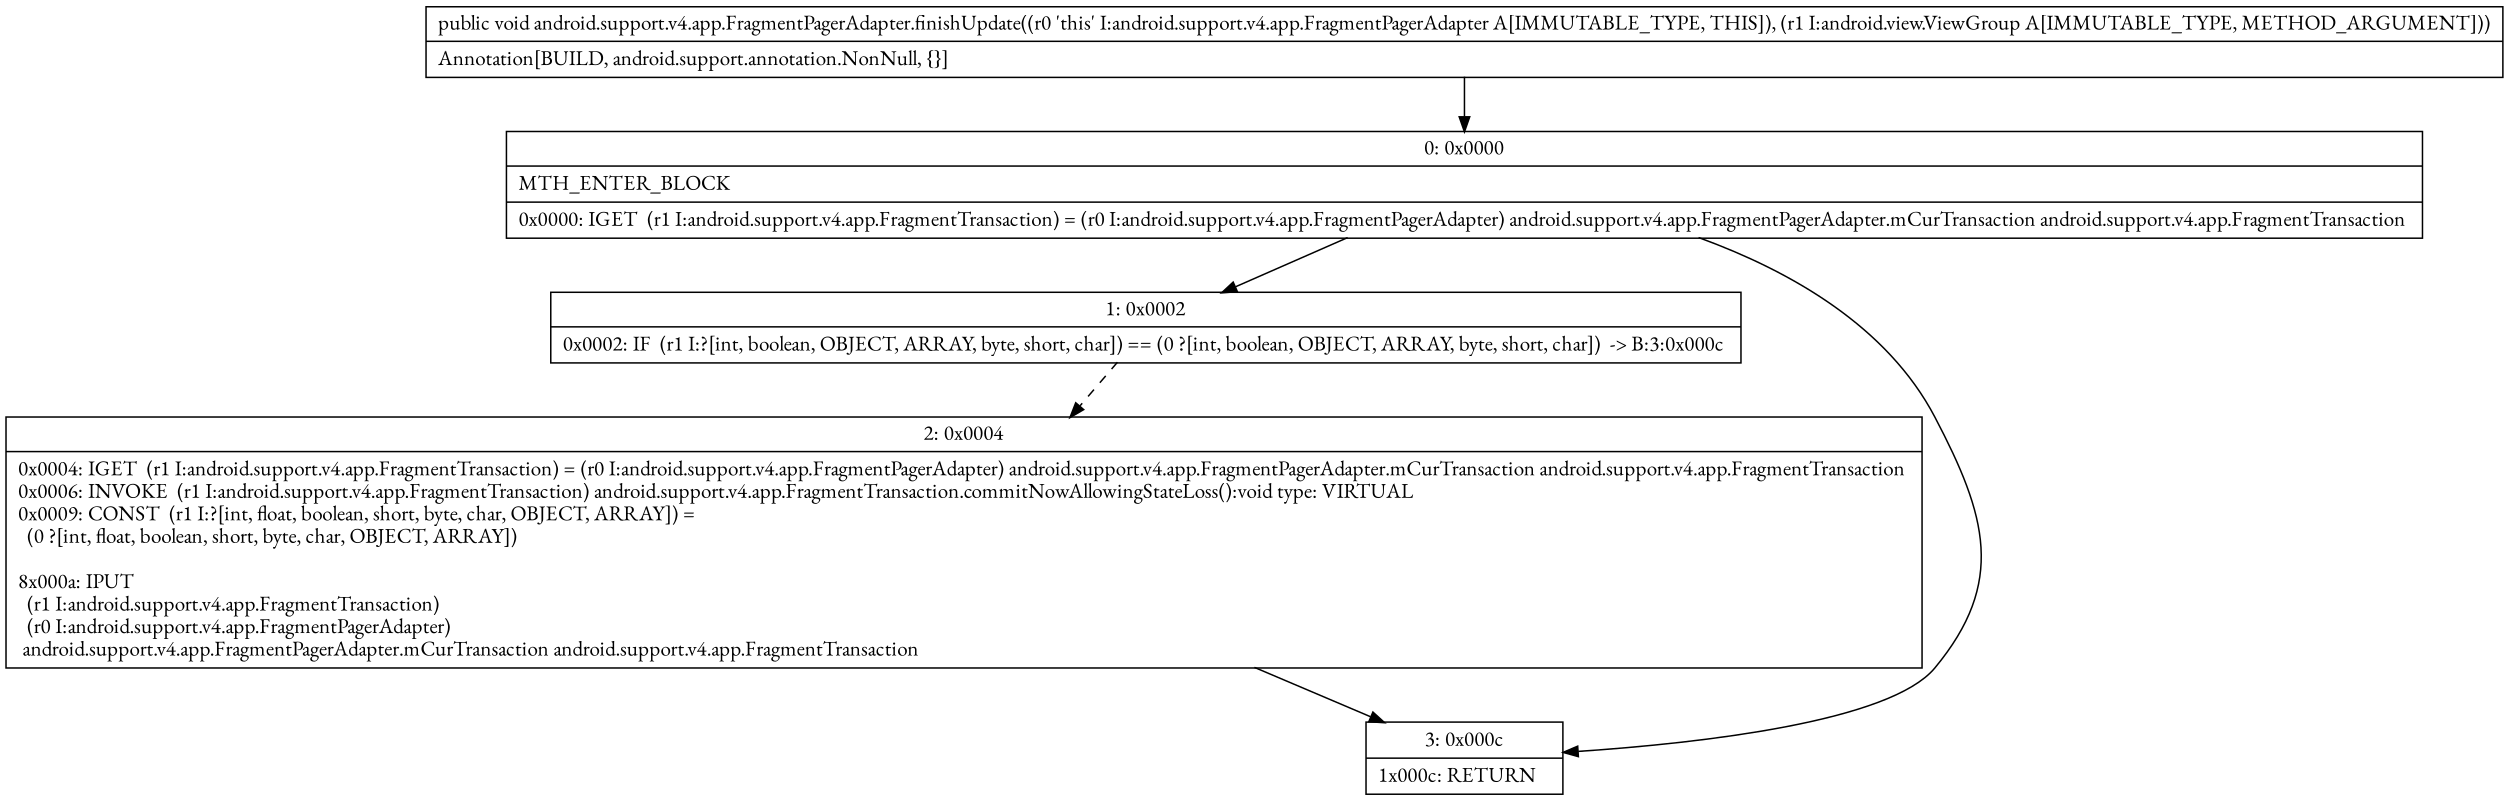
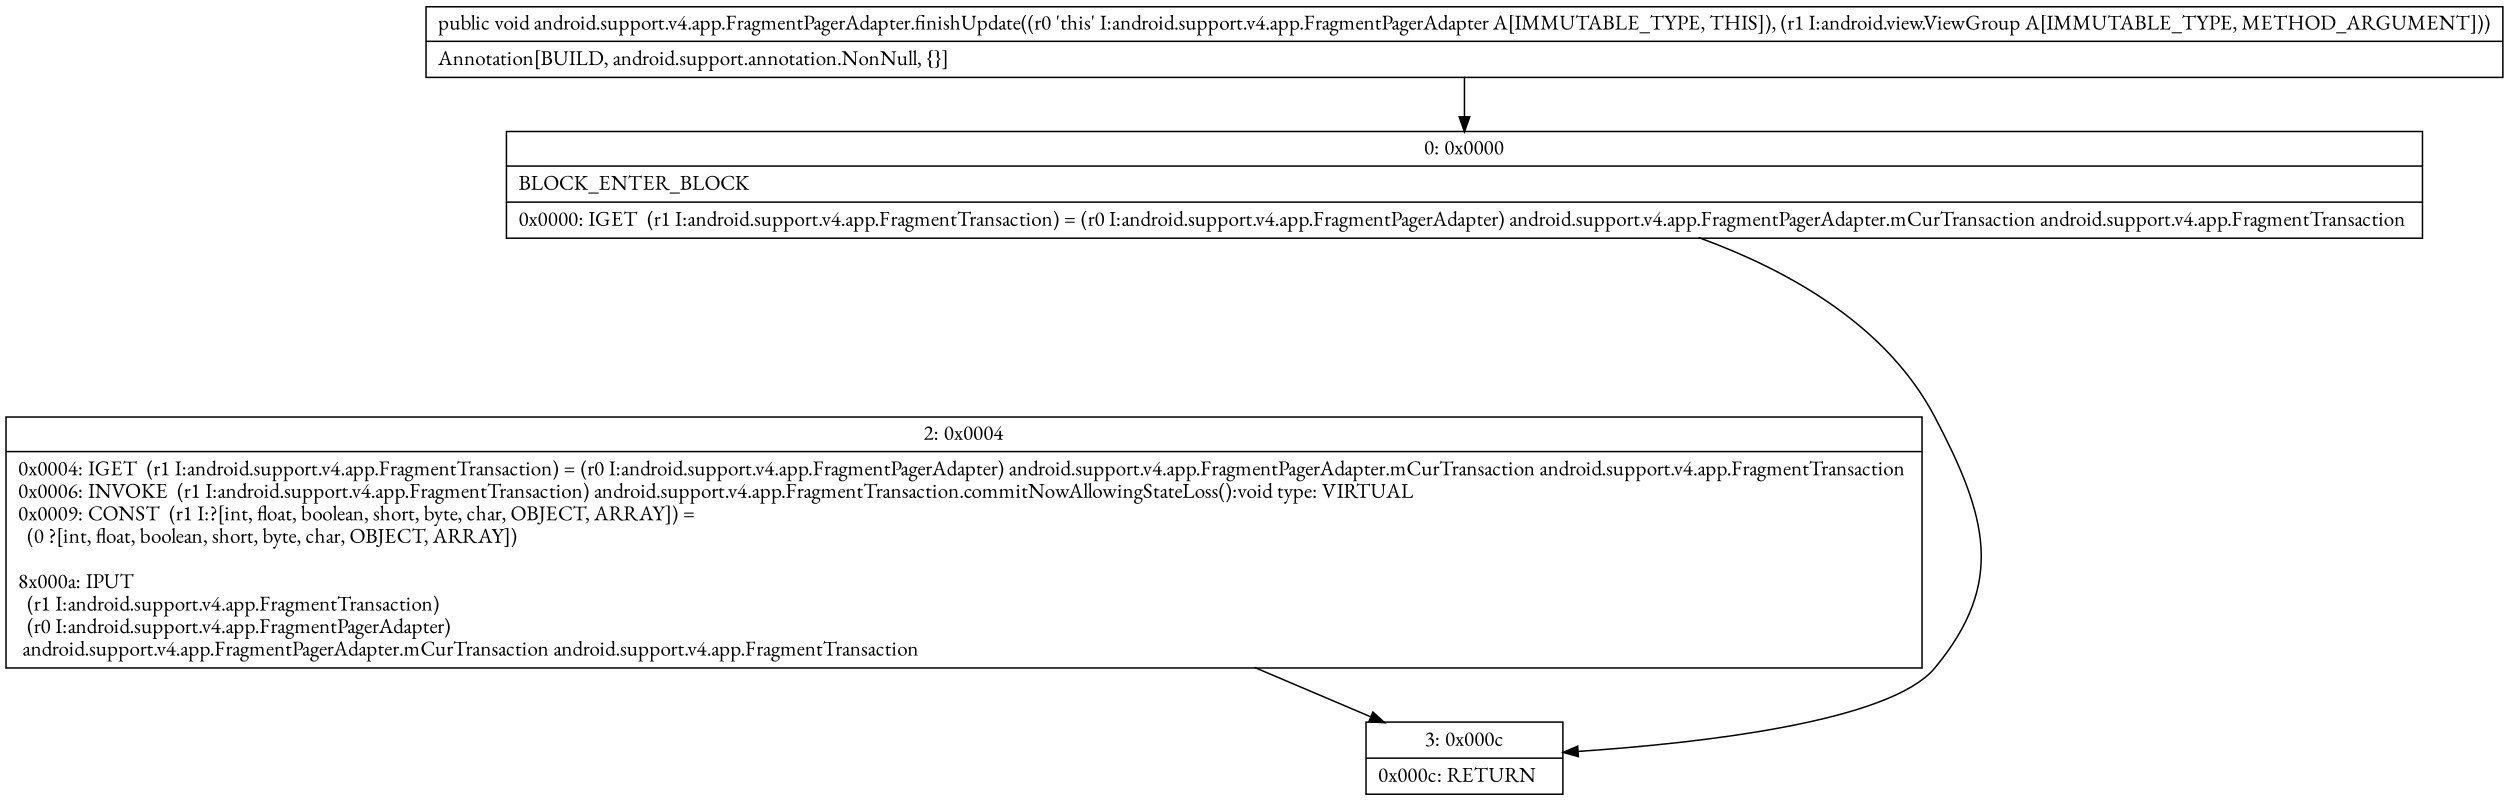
(625, 183) -> (634, 183)
(1146, 328) -> none
(1464, 775) -> (1464, 775)
